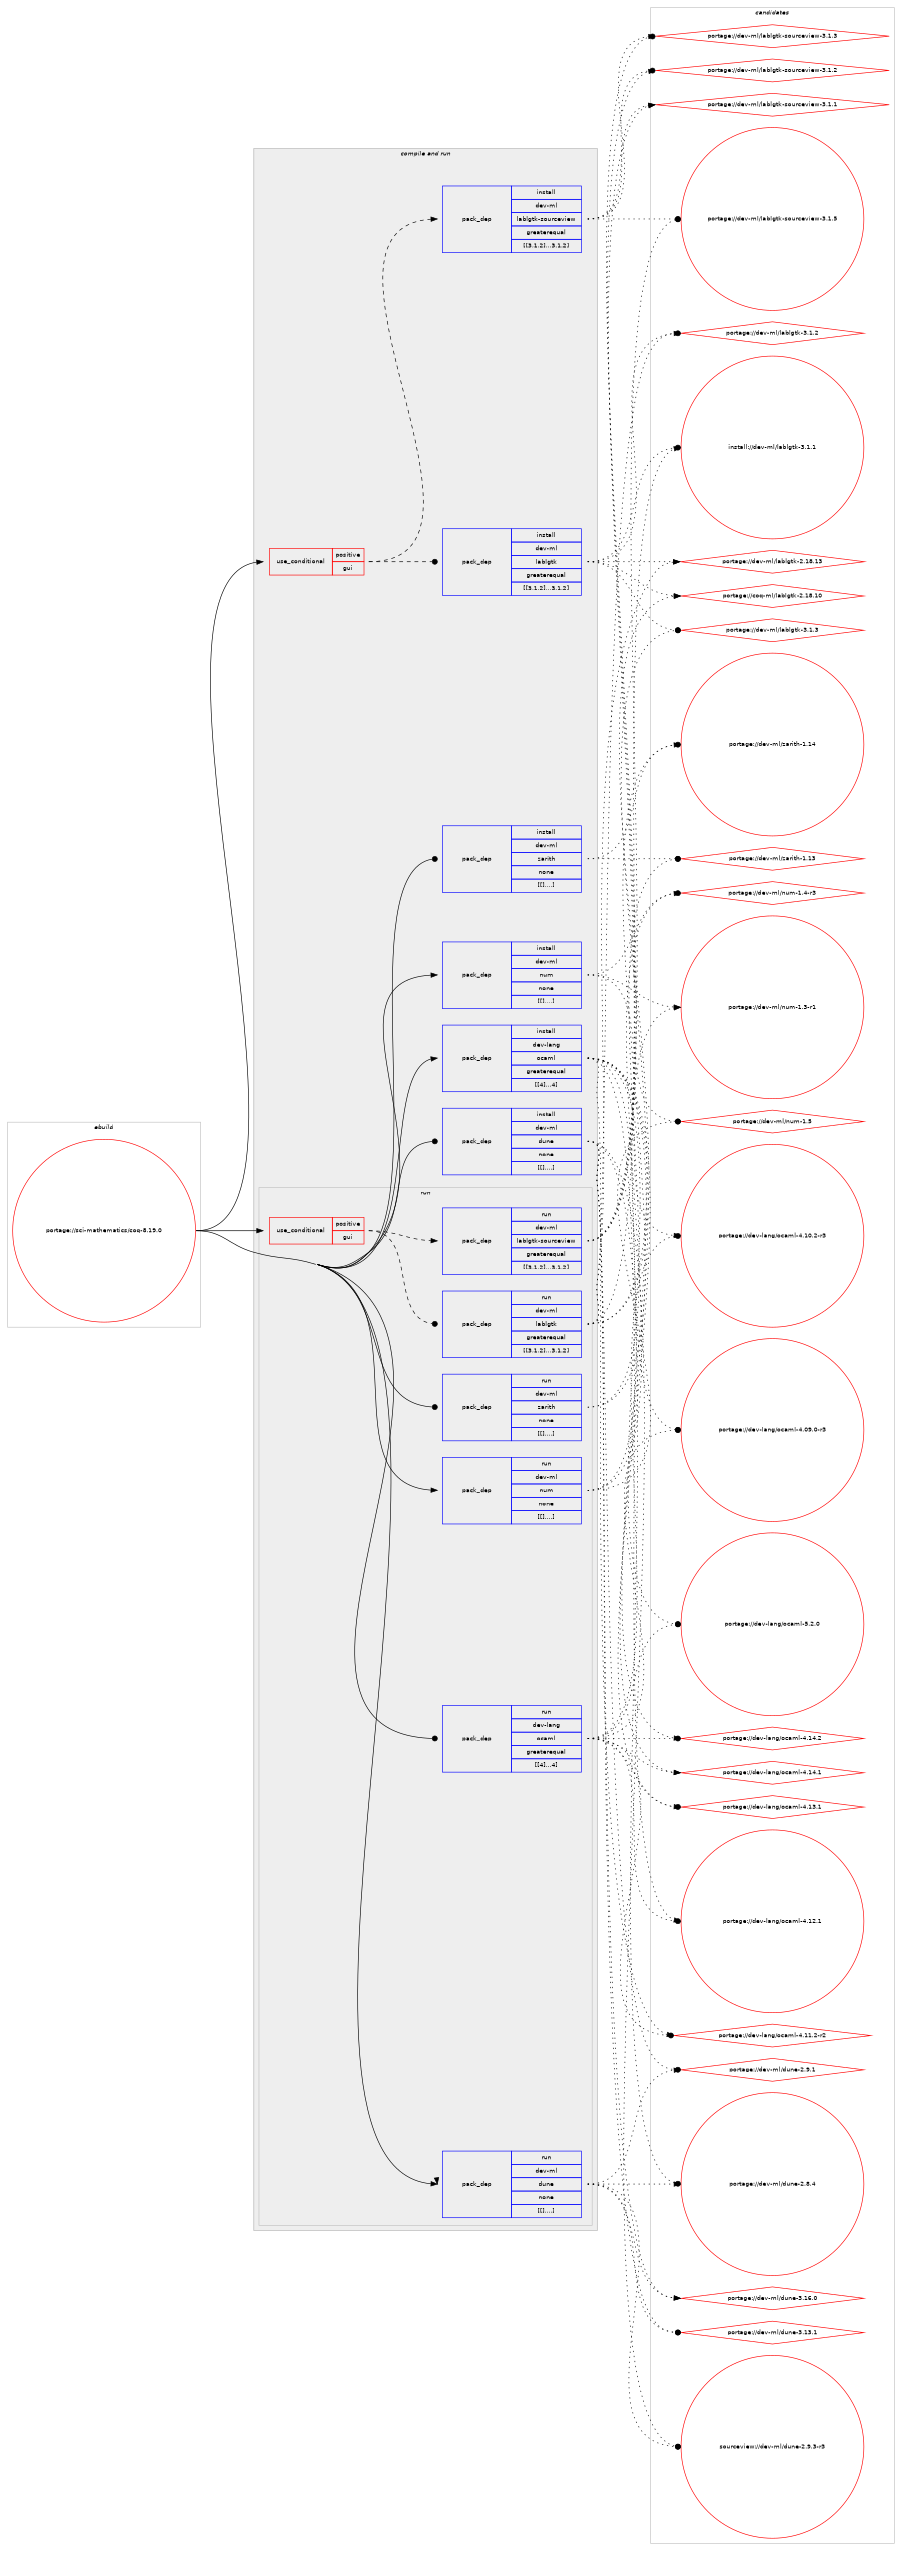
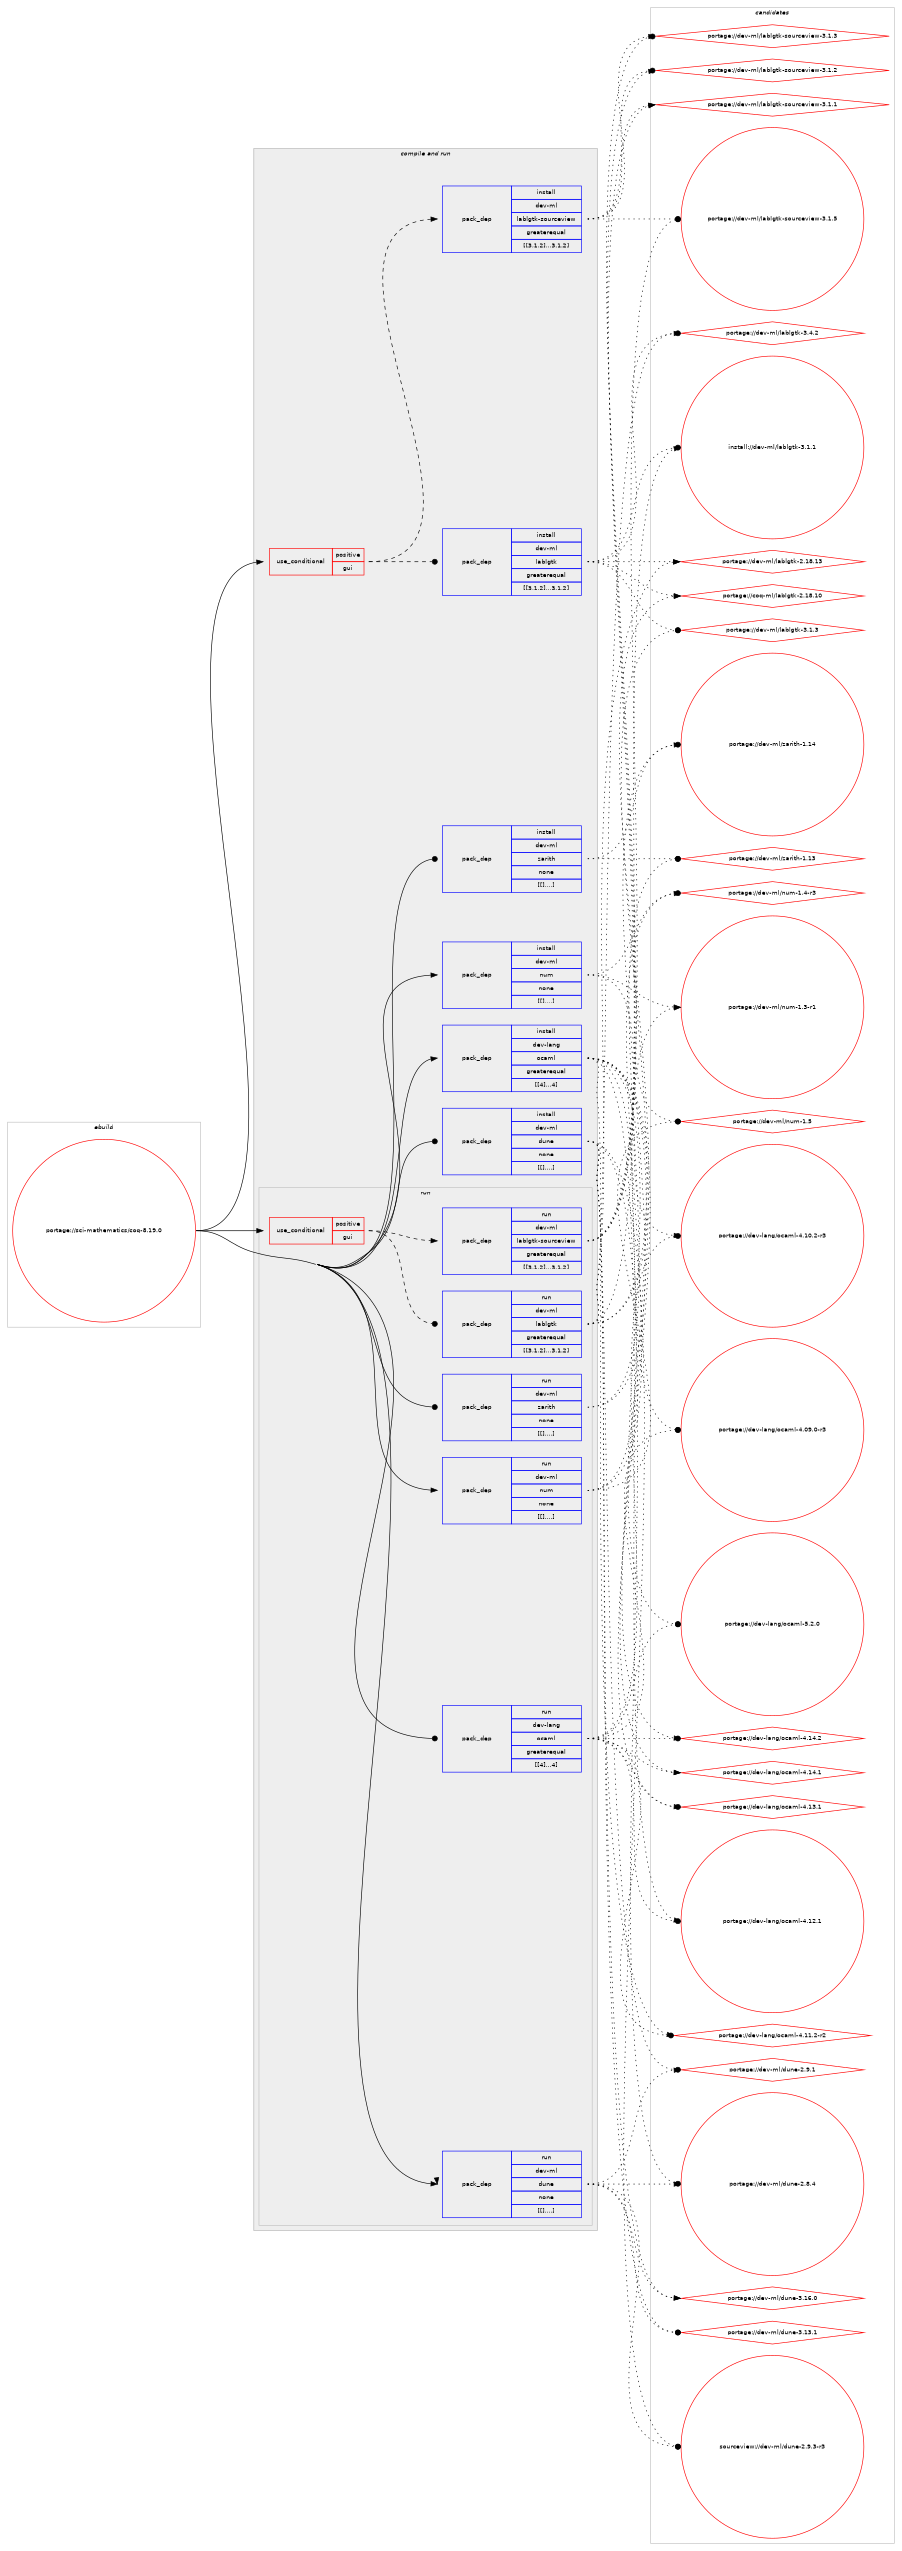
(772, 333) -> (772, 333)
